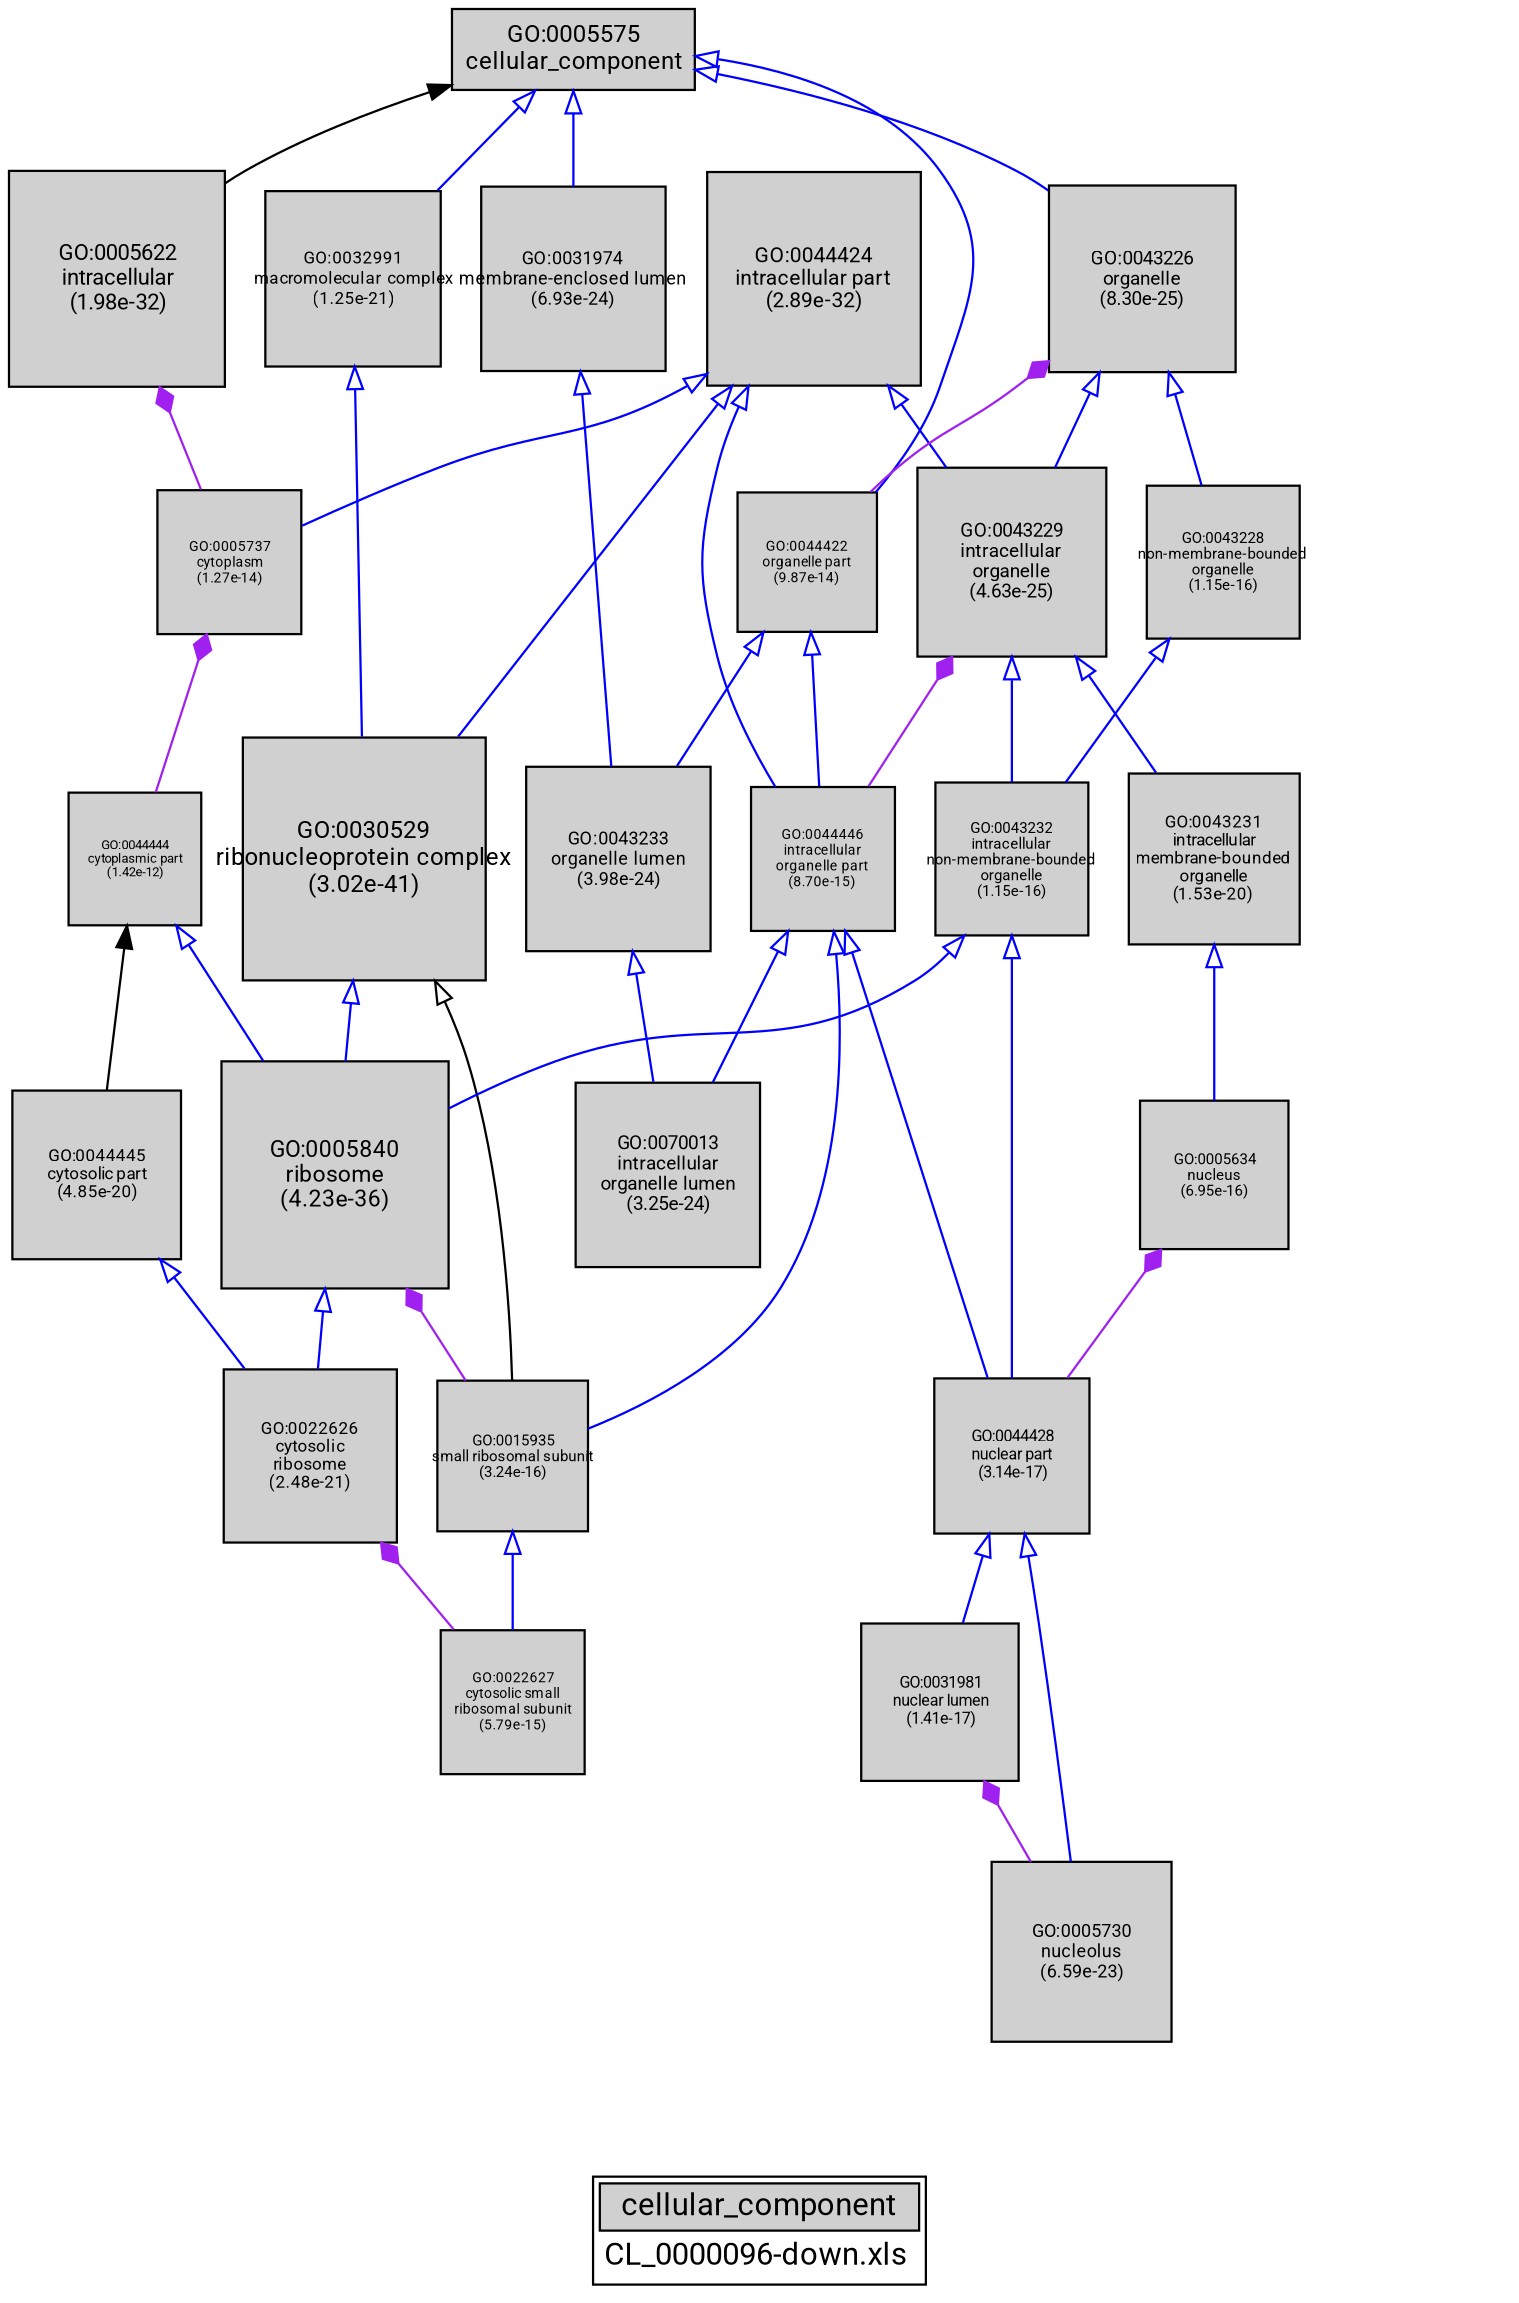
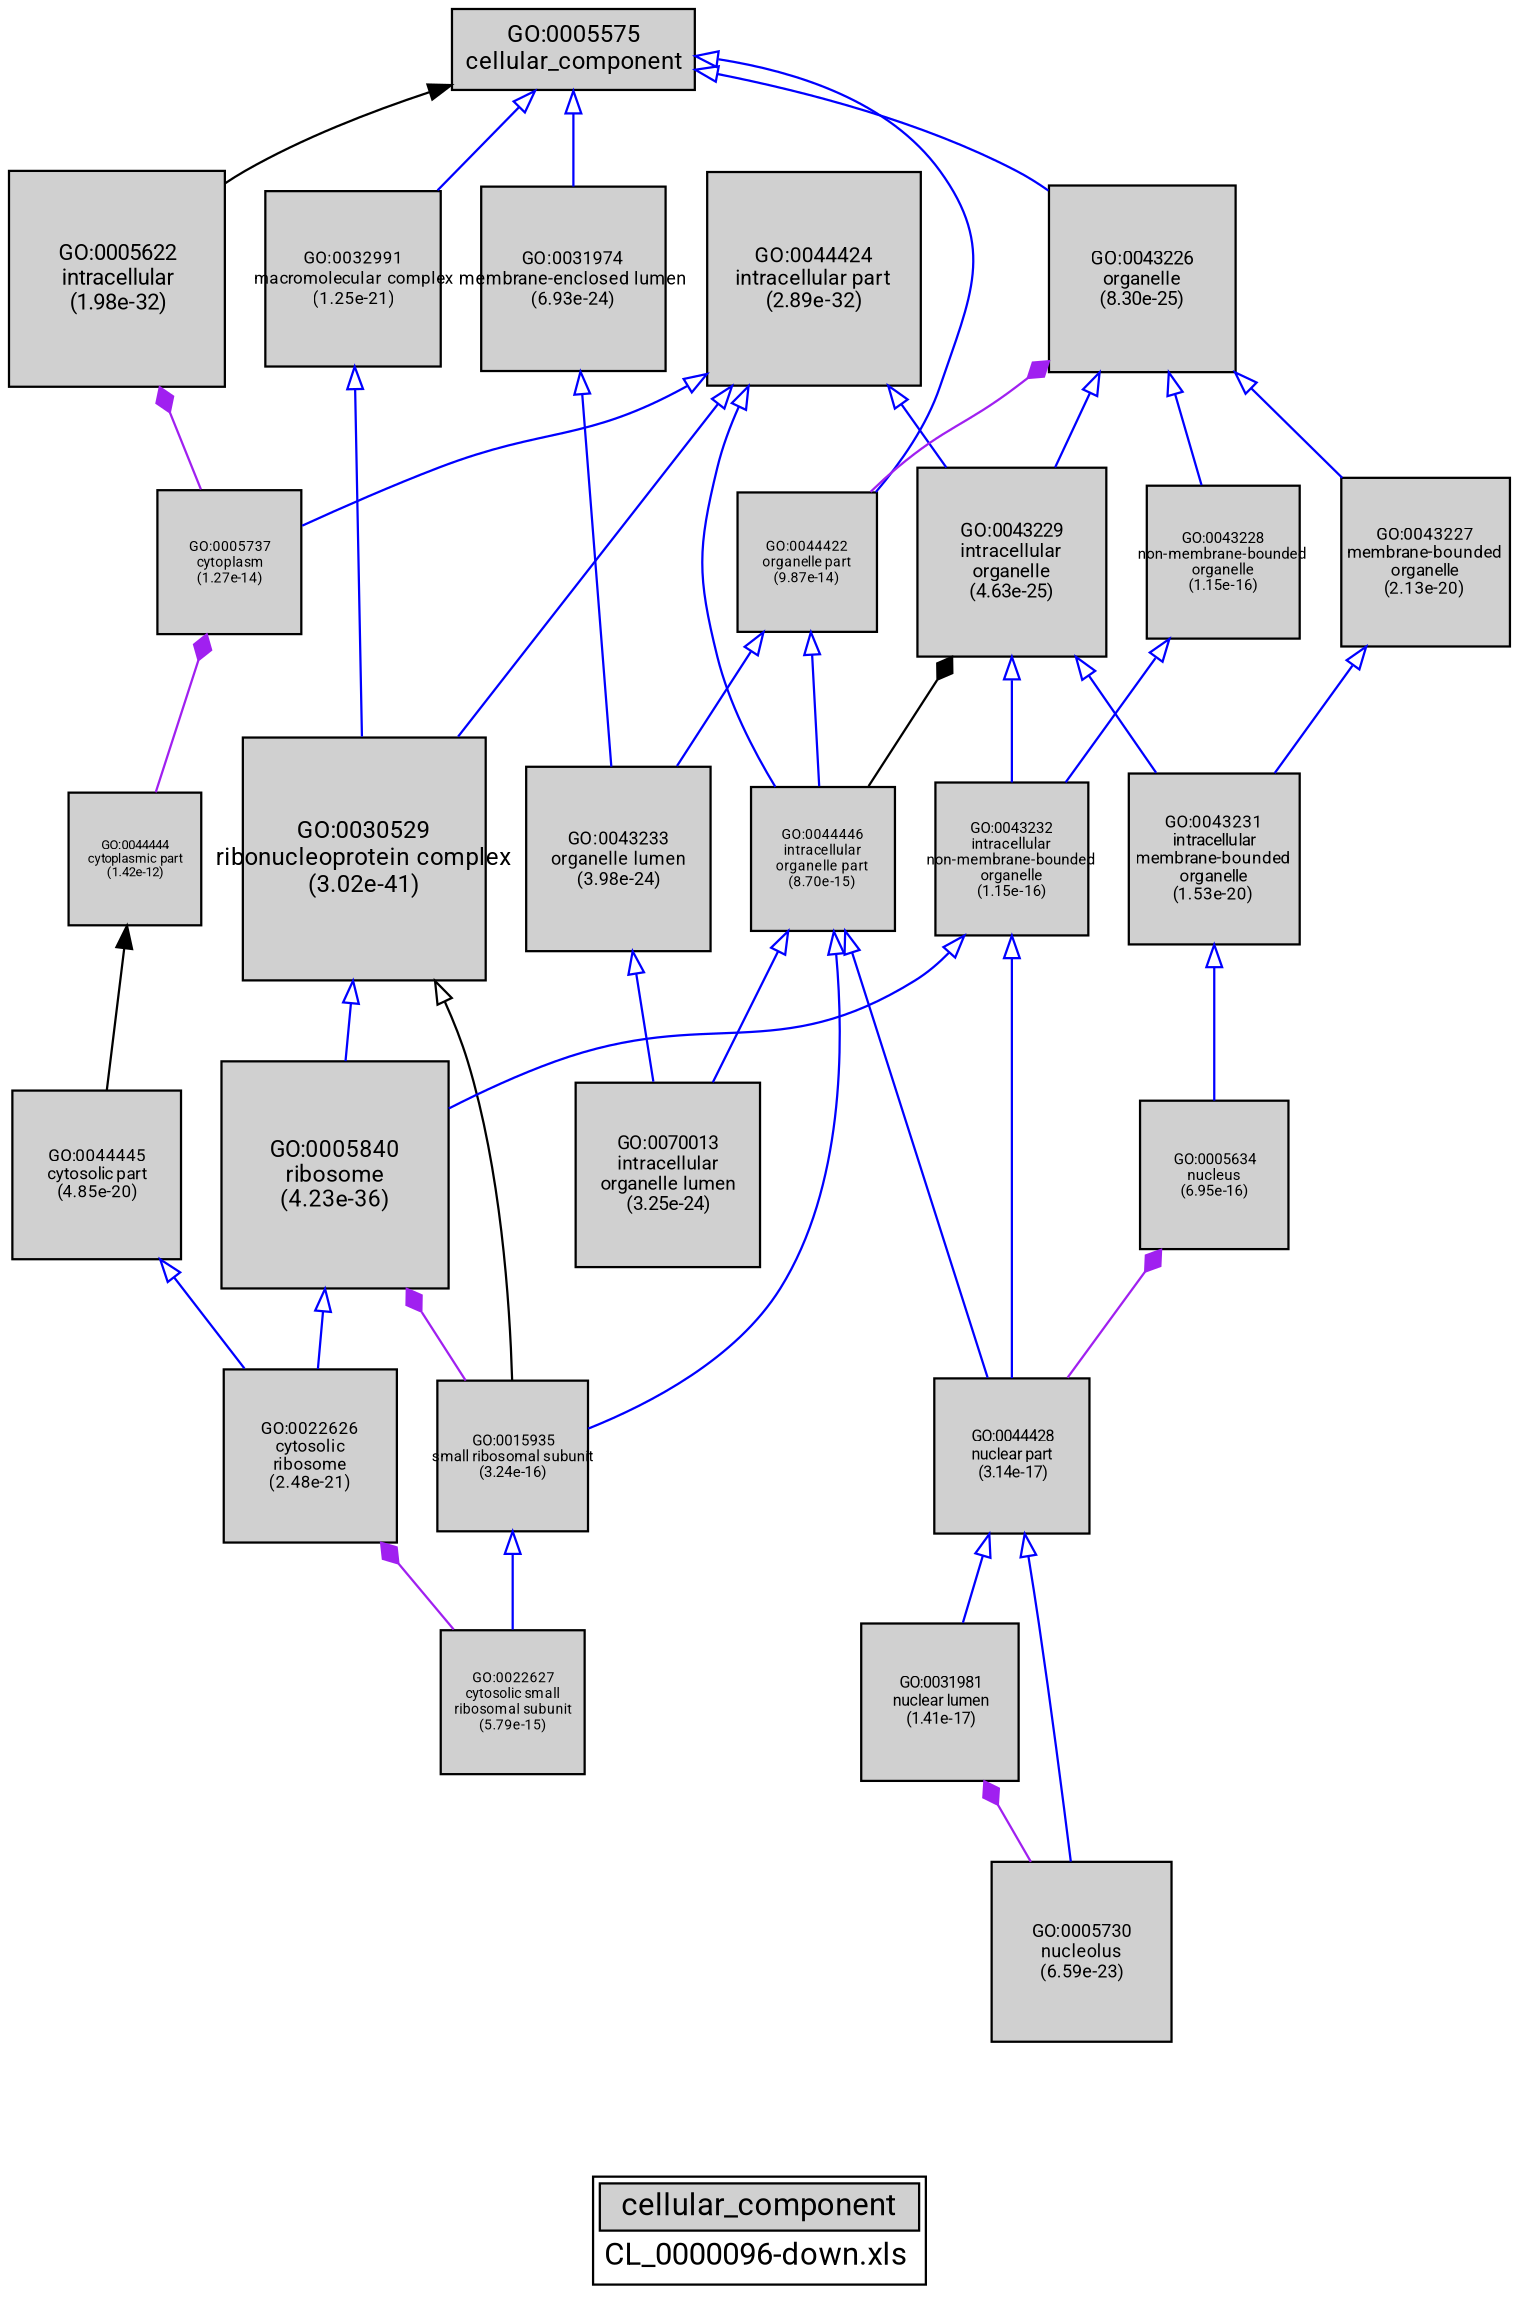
none -> (1426, 562)
(903, 733) -> (903, 733)
(226, 1003) -> none
